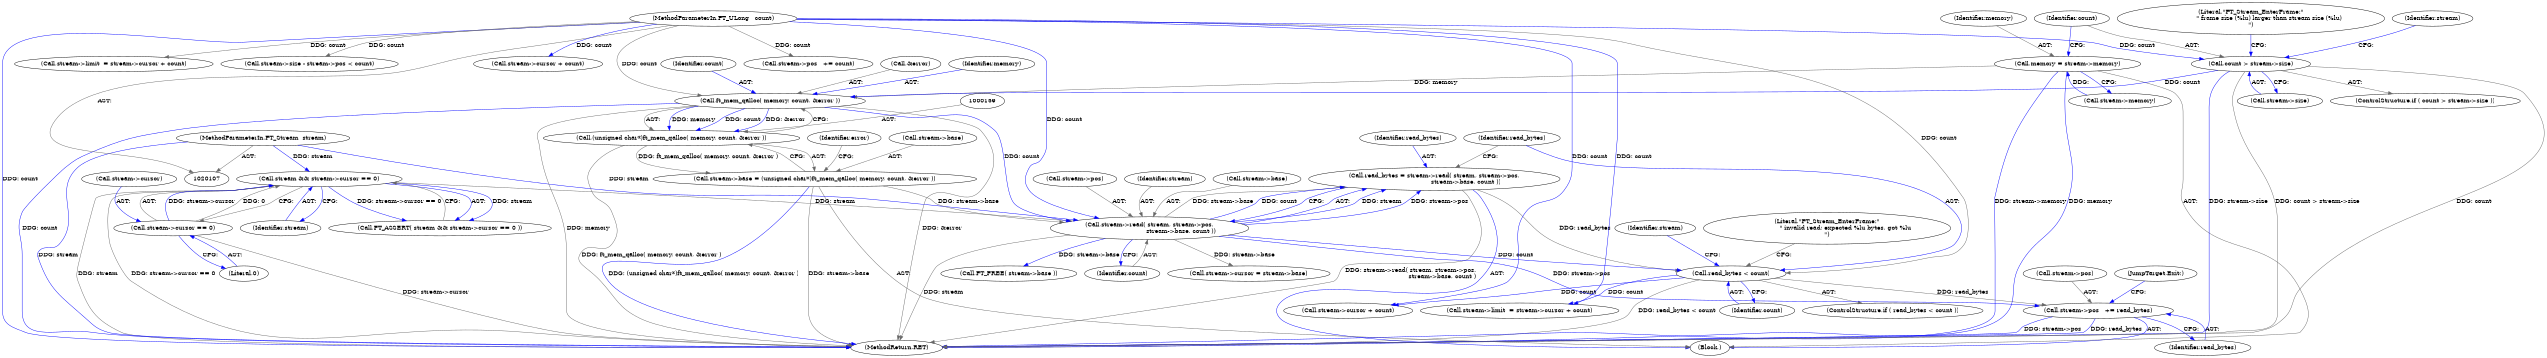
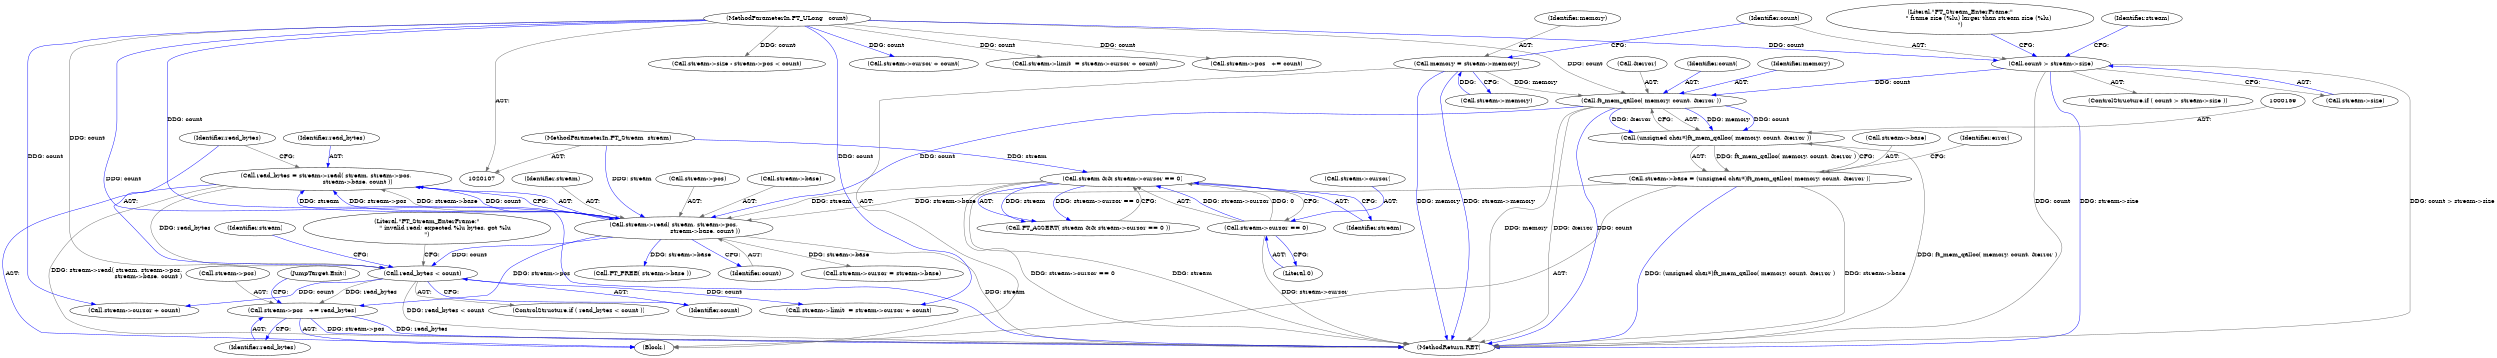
(2270, 79) -> (2209, 81)
(99, 329) -> none
